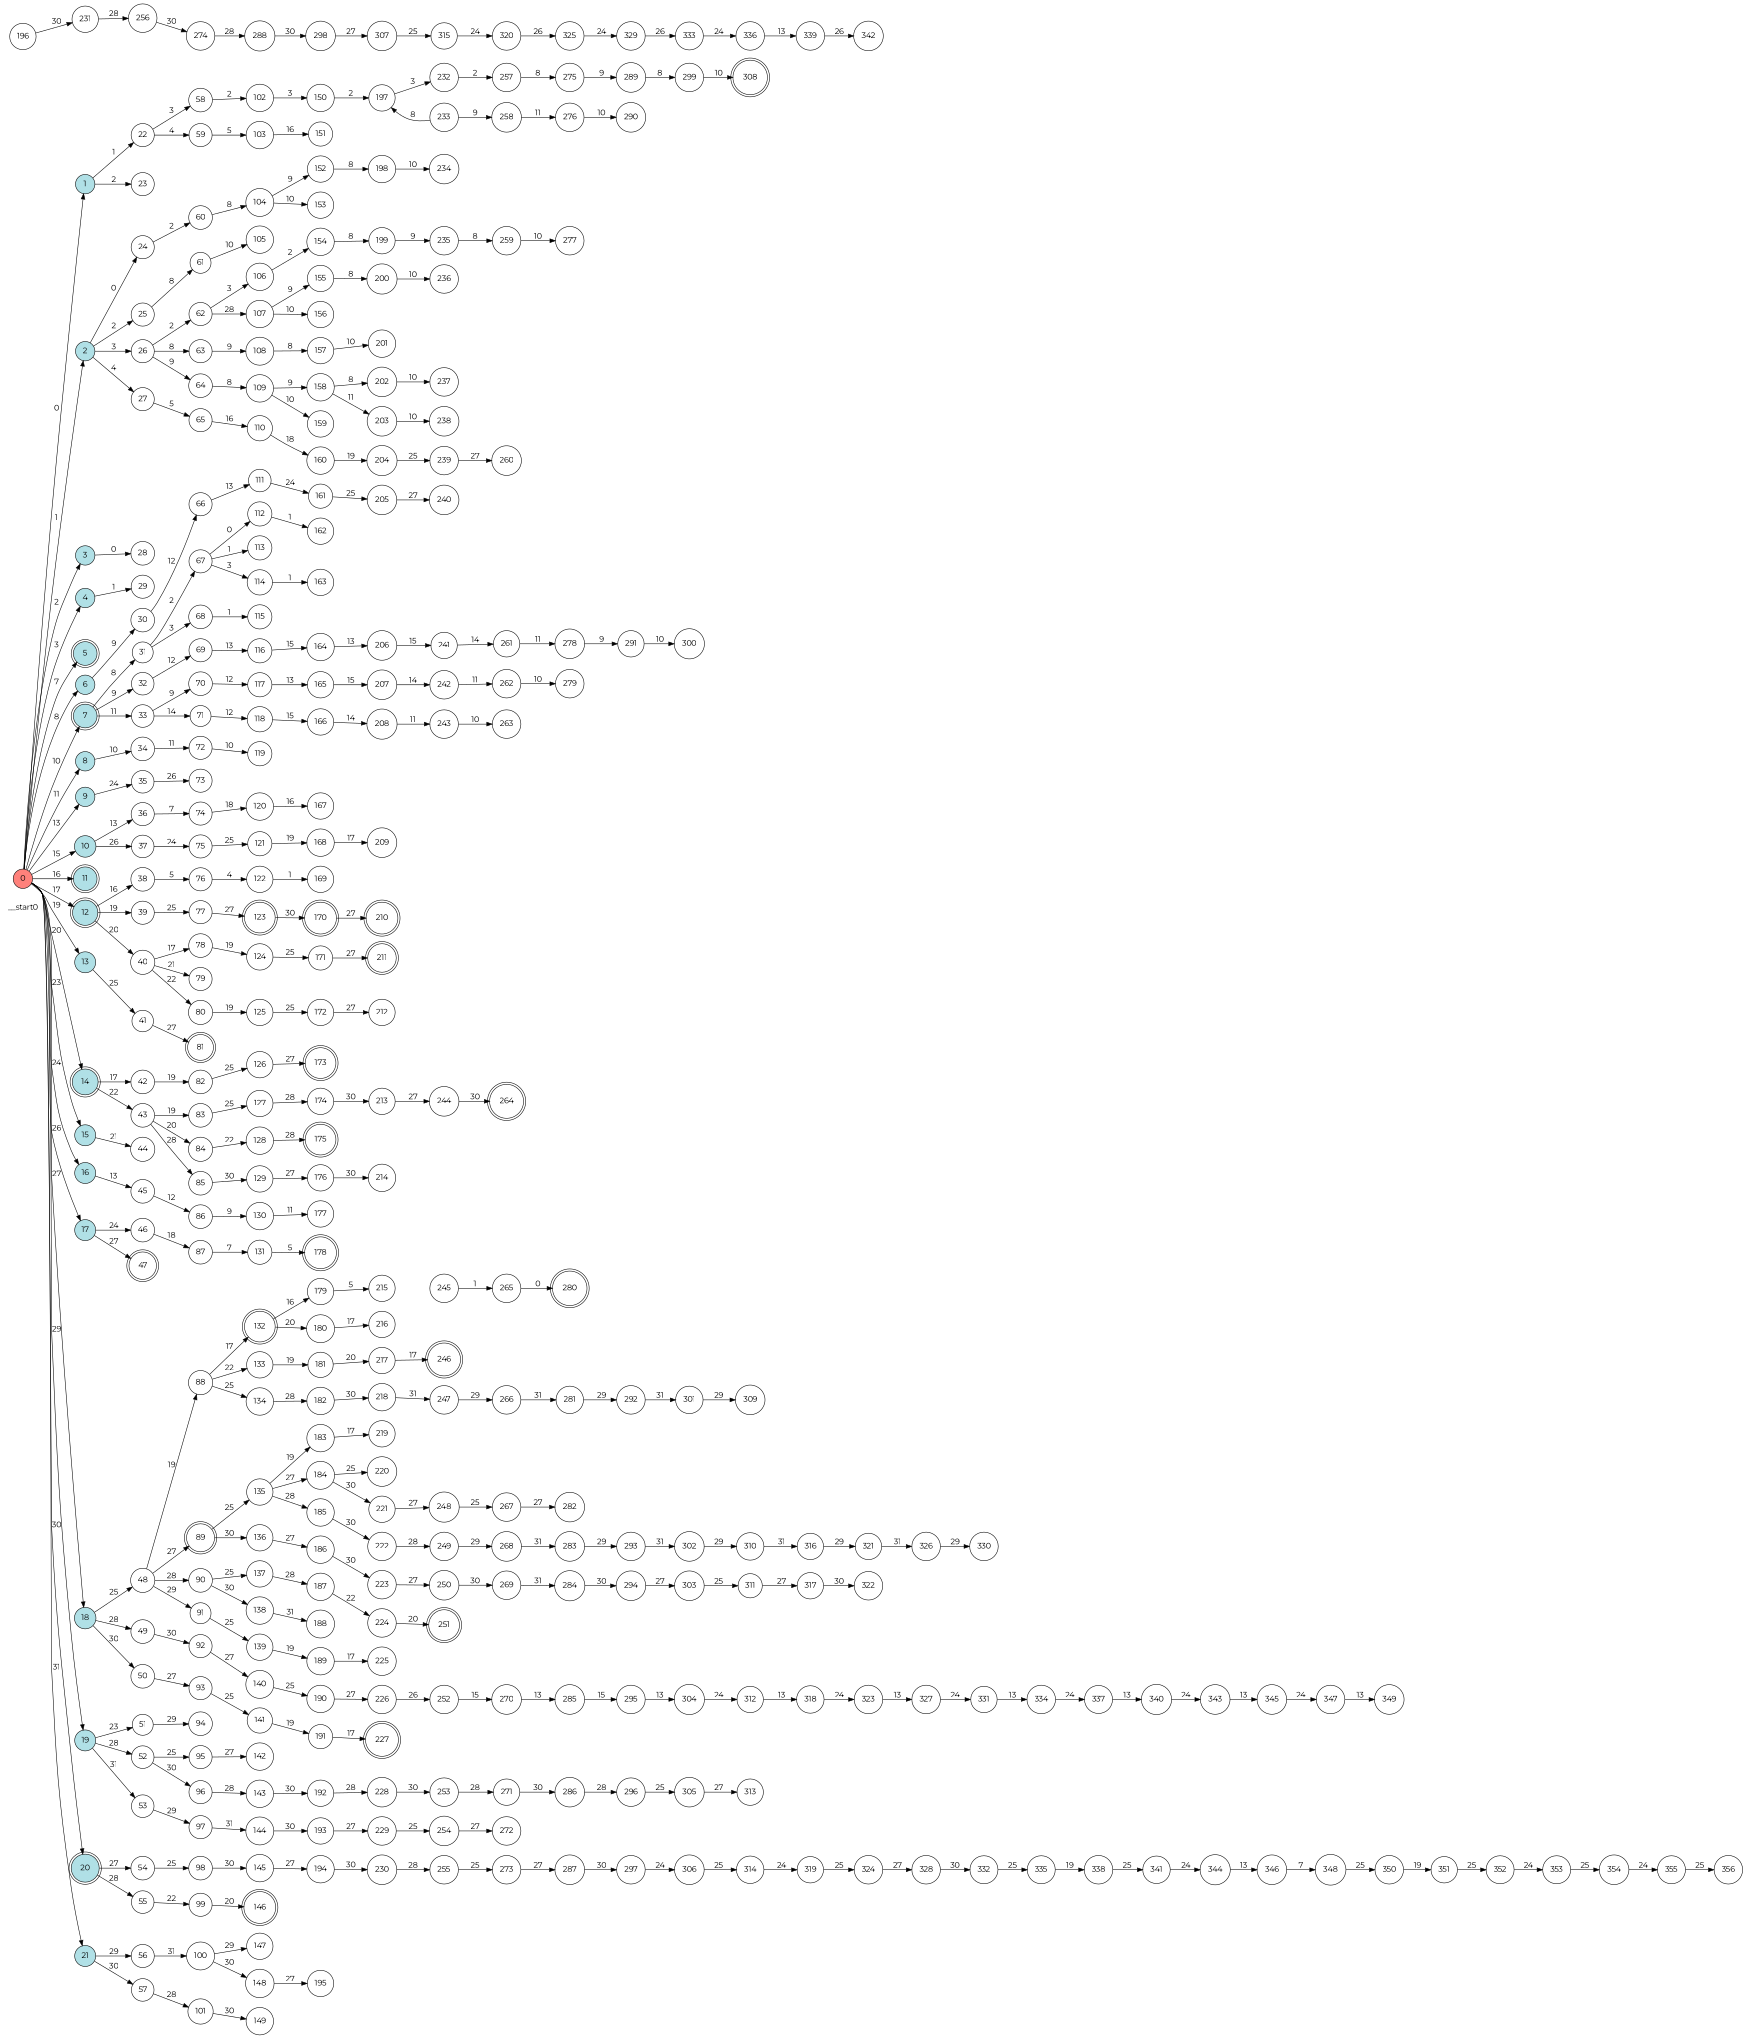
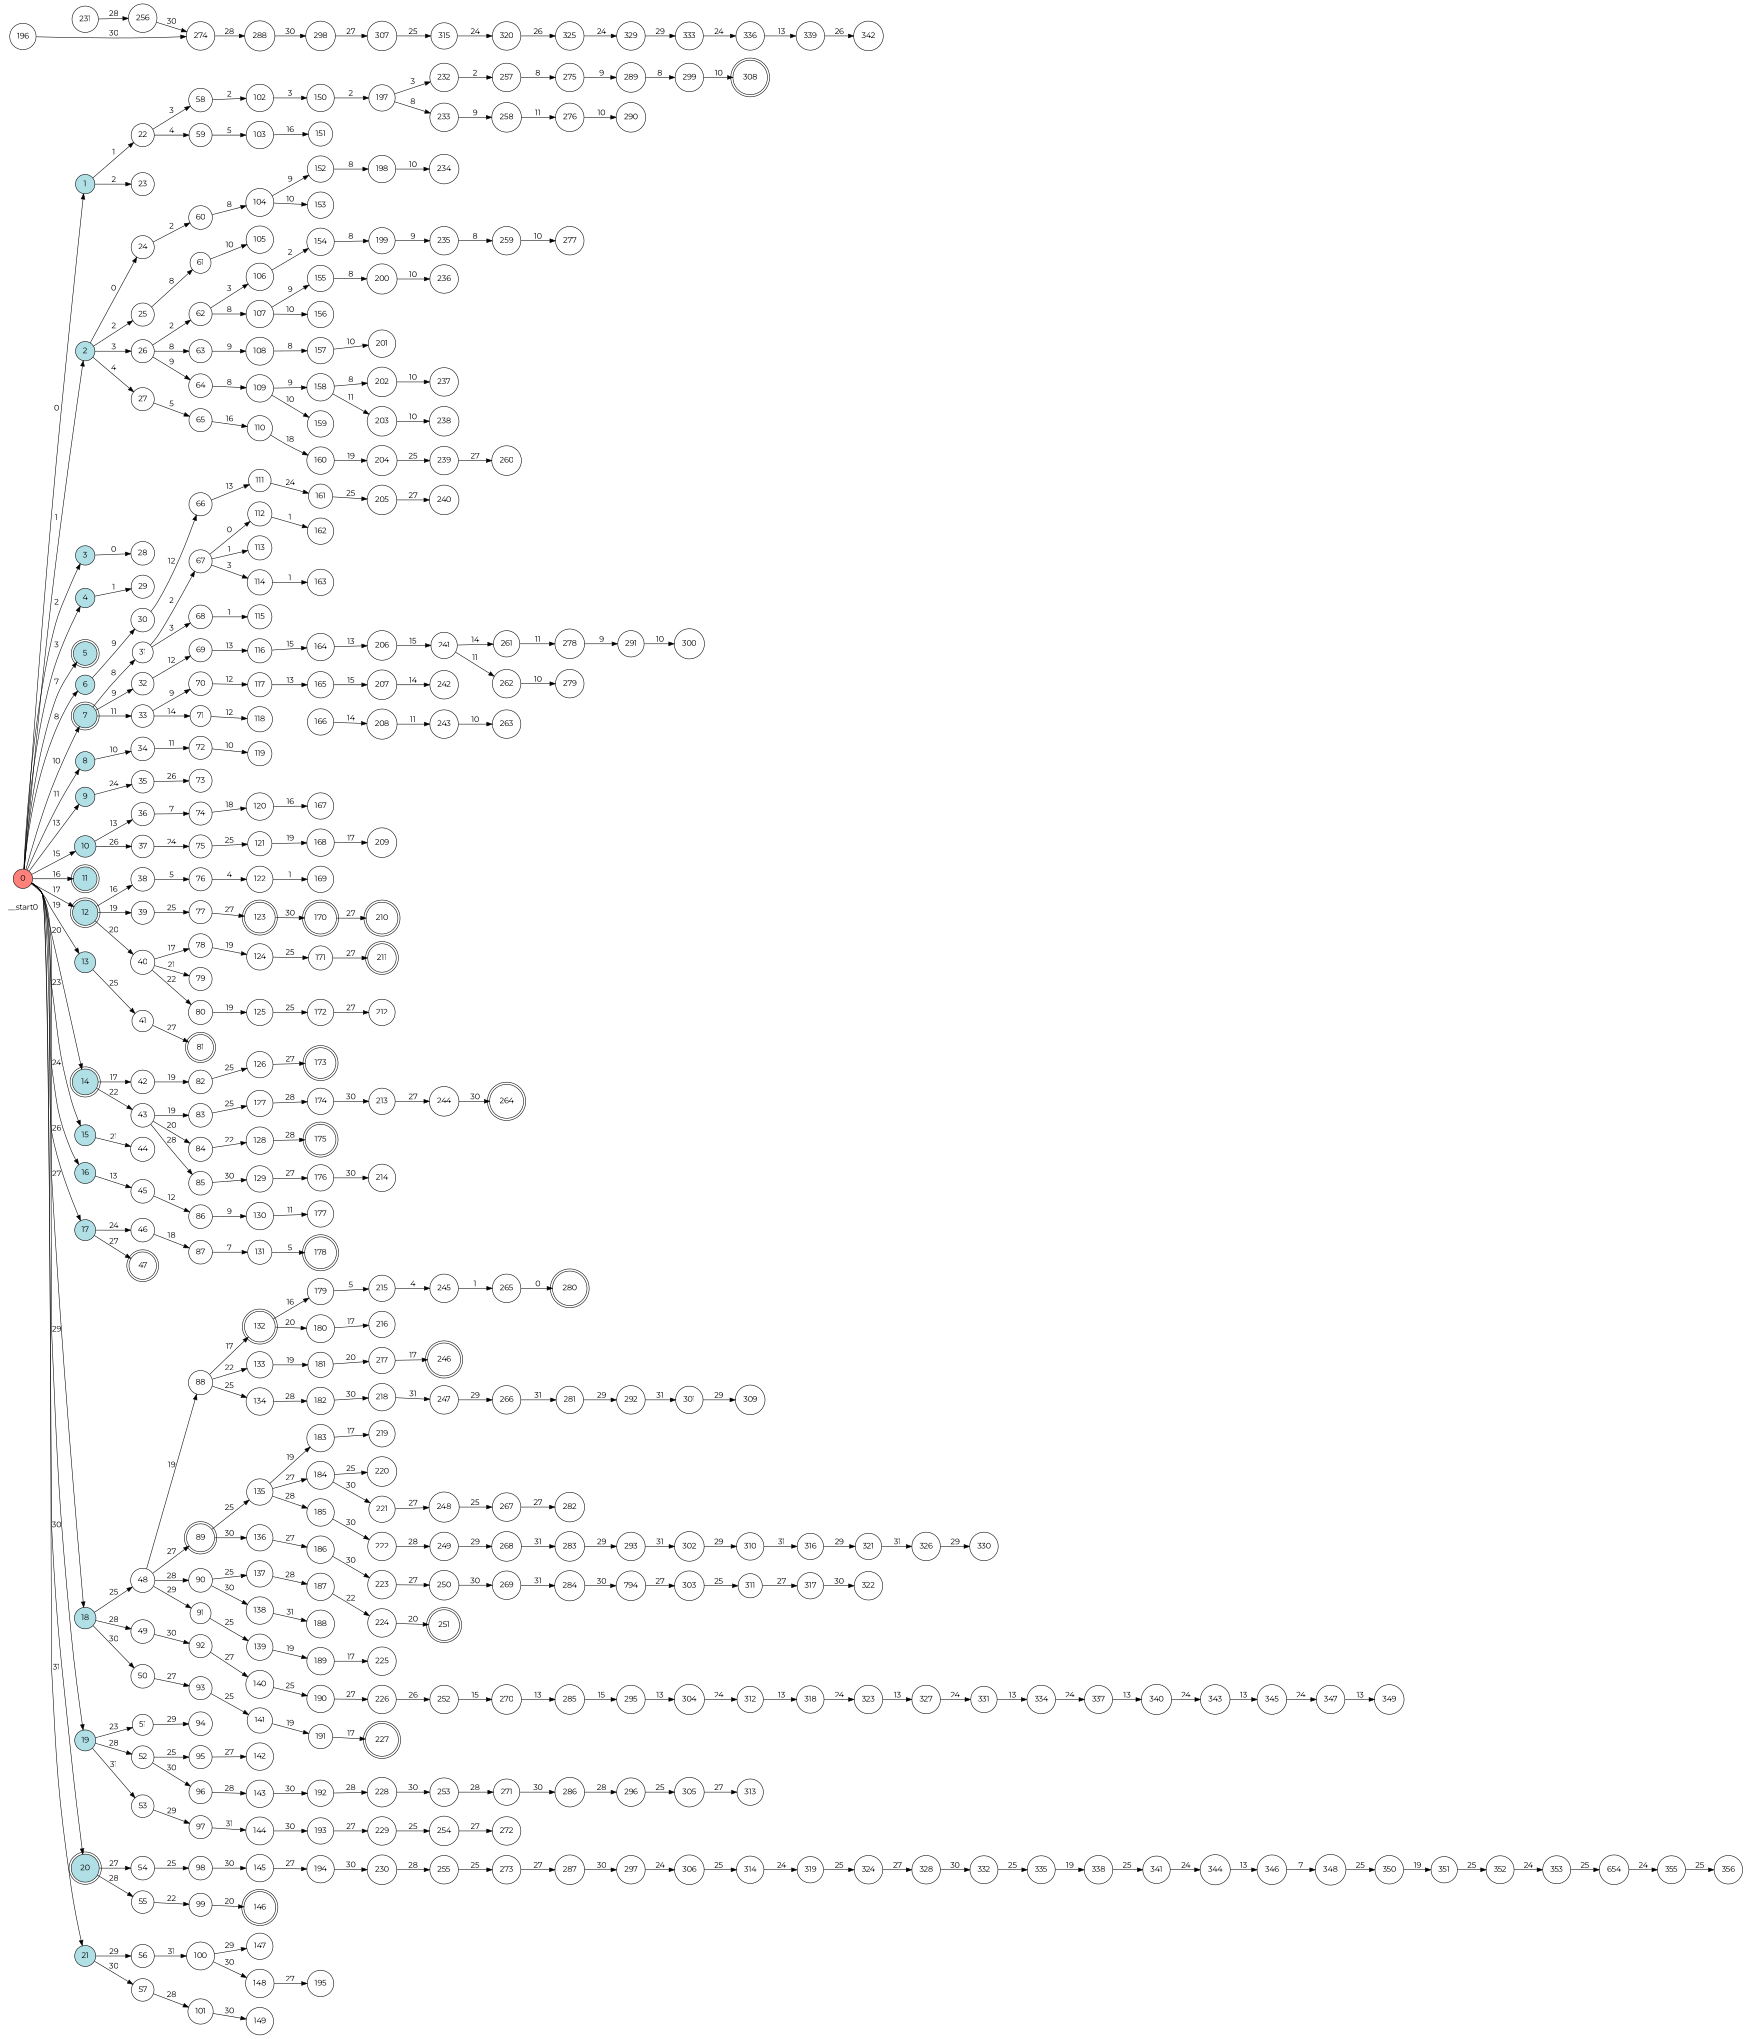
(51, 29) -> (109, 38)
(660, 32) -> (660, 32)
(412, 120) -> (410, 107)
(229, 310) -> (229, 310)
(473, 684) -> (473, 663)
(287, 720) -> none
none -> (410, 1288)
(631, 1586) -> (631, 1586)
(1614, 1870) -> (1614, 1870)
